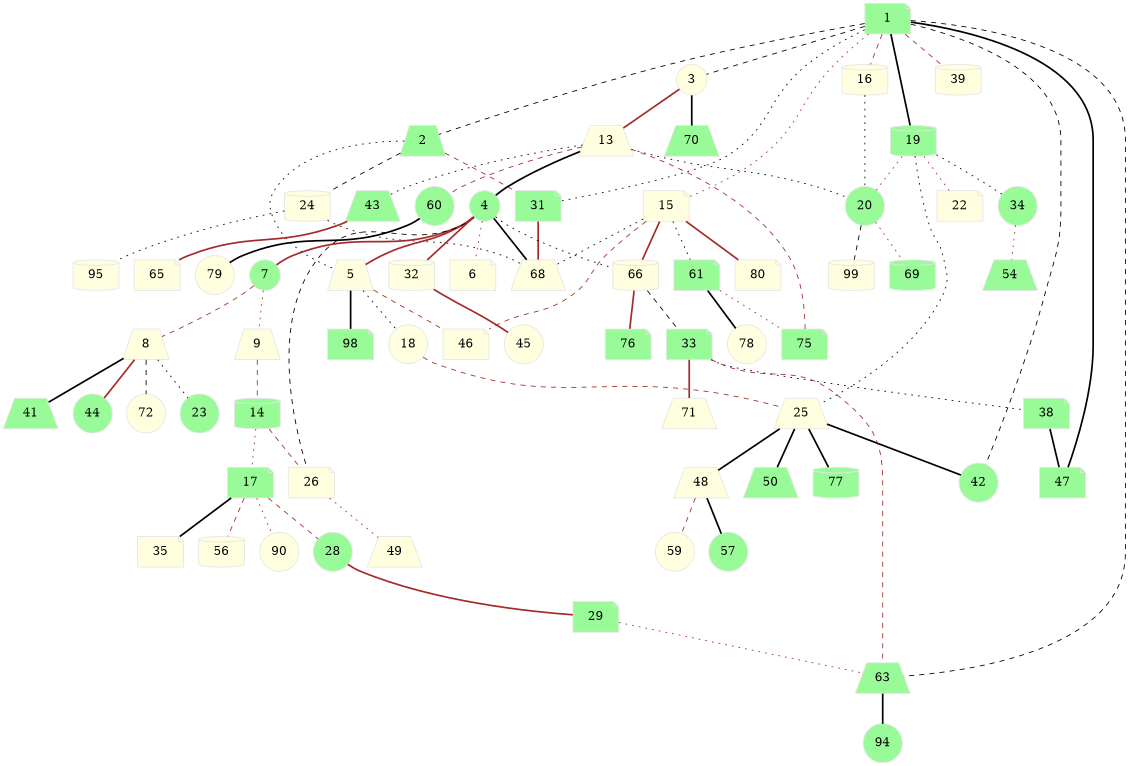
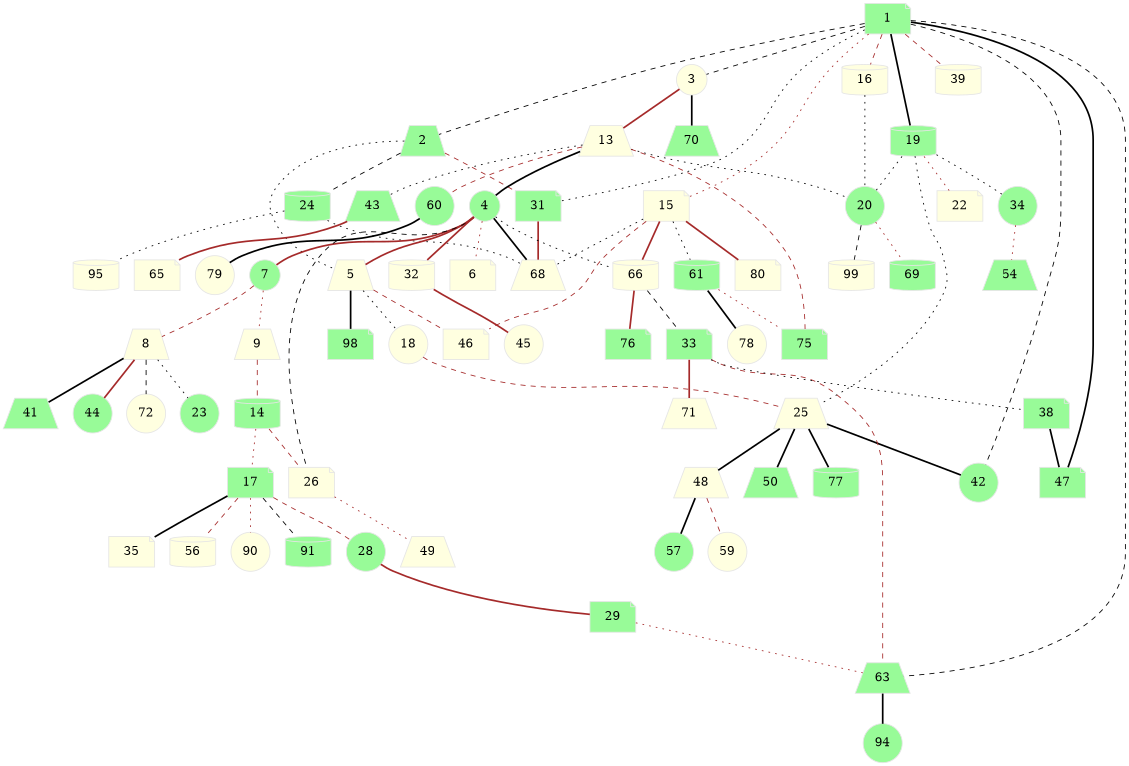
(889, 173) -> (889, 173)
(307, 206) -> (307, 206)
(697, 275) -> (697, 275)
none -> (308, 552)
